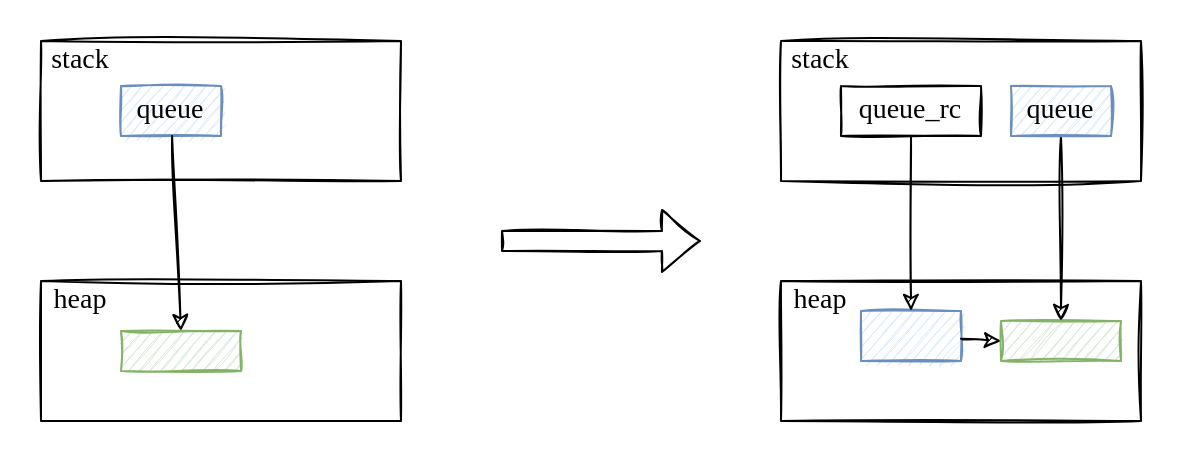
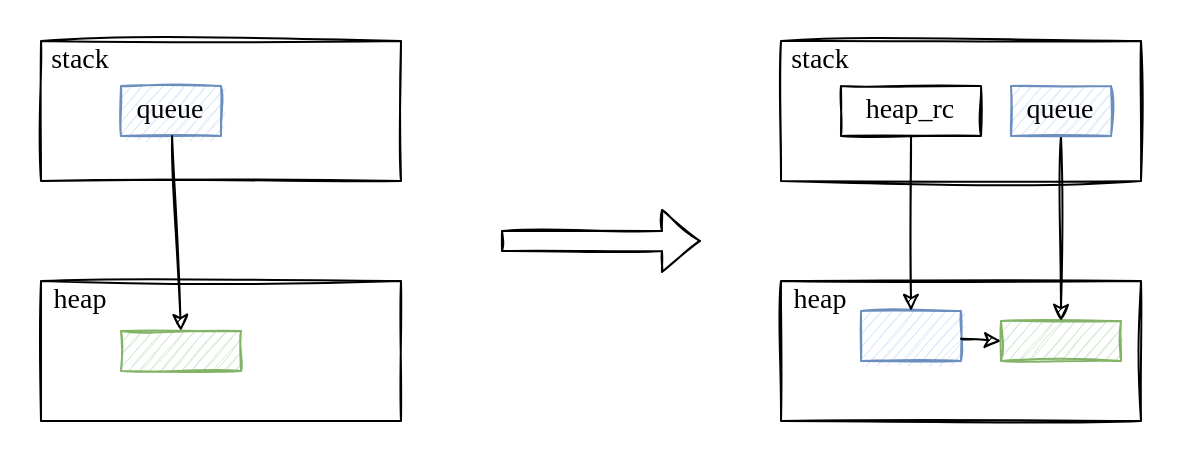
(911, 111) -> (911, 111)
